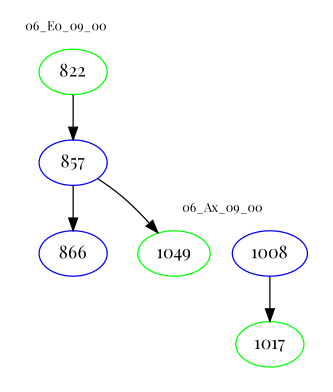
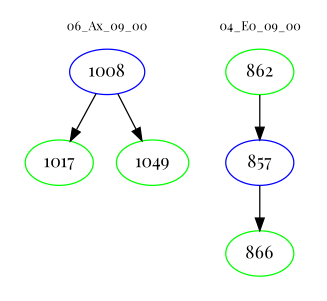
(66, 27) -> (260, 27)
(73, 72) -> (260, 72)
(136, 209) -> (127, 112)
(73, 253) -> (260, 253)
